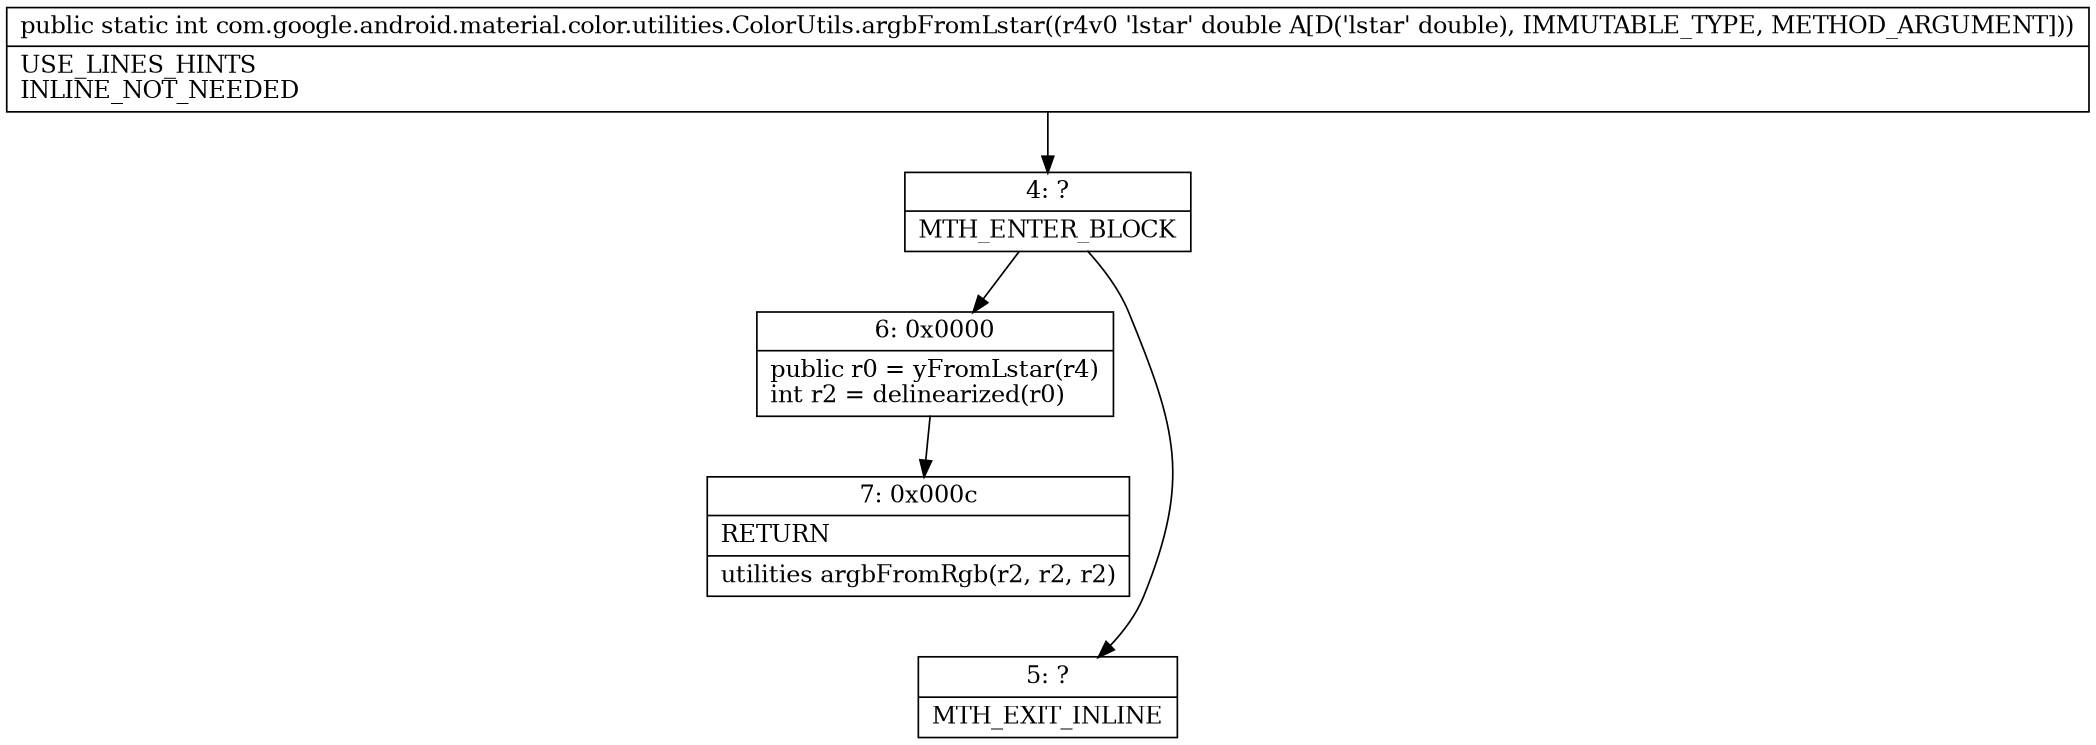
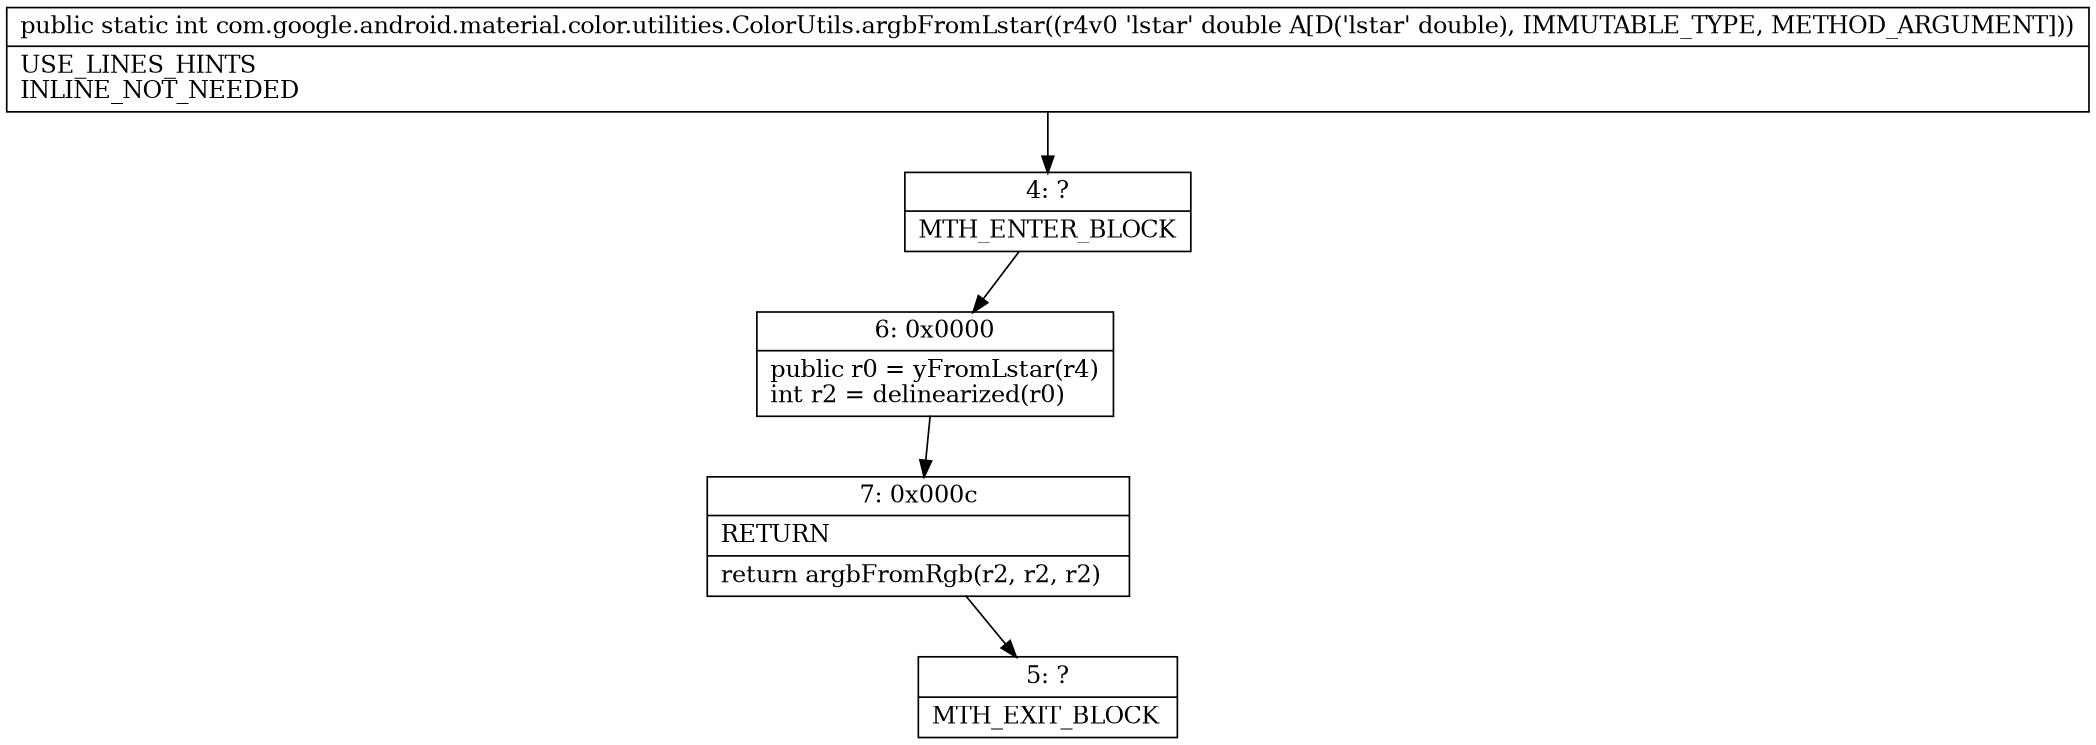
(1171, 446) -> (985, 620)
(918, 575) -> (911, 575)
(1048, 717) -> (1046, 717)
